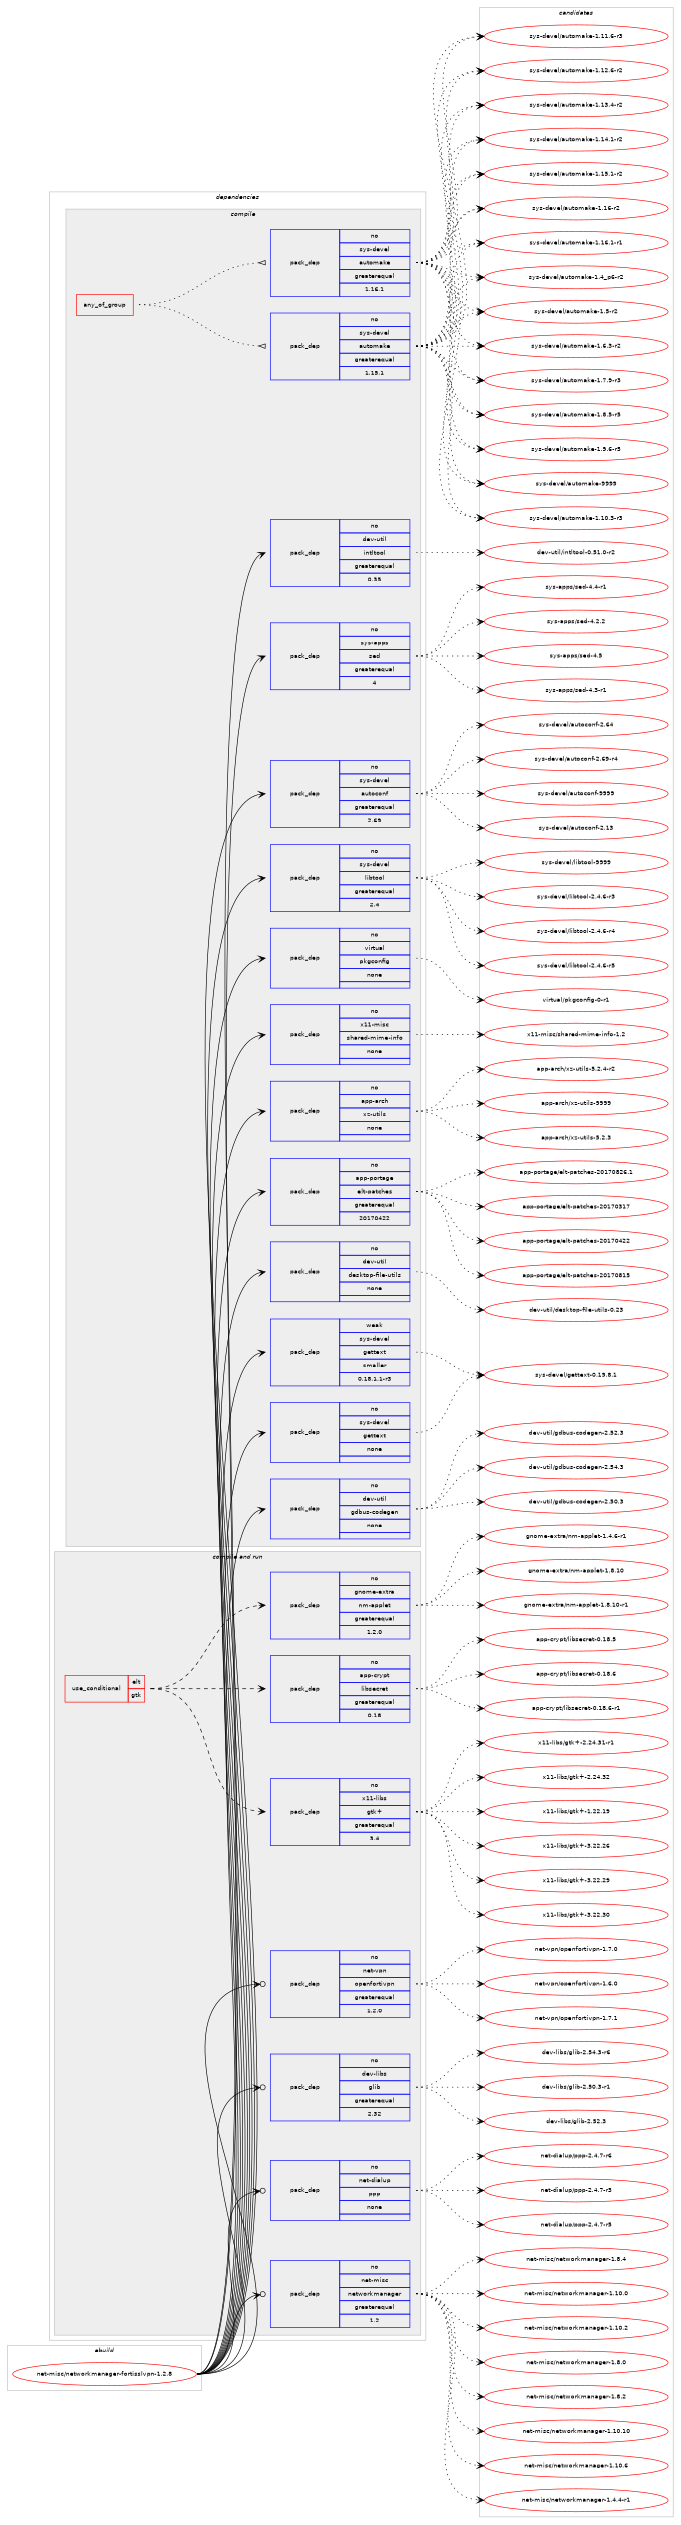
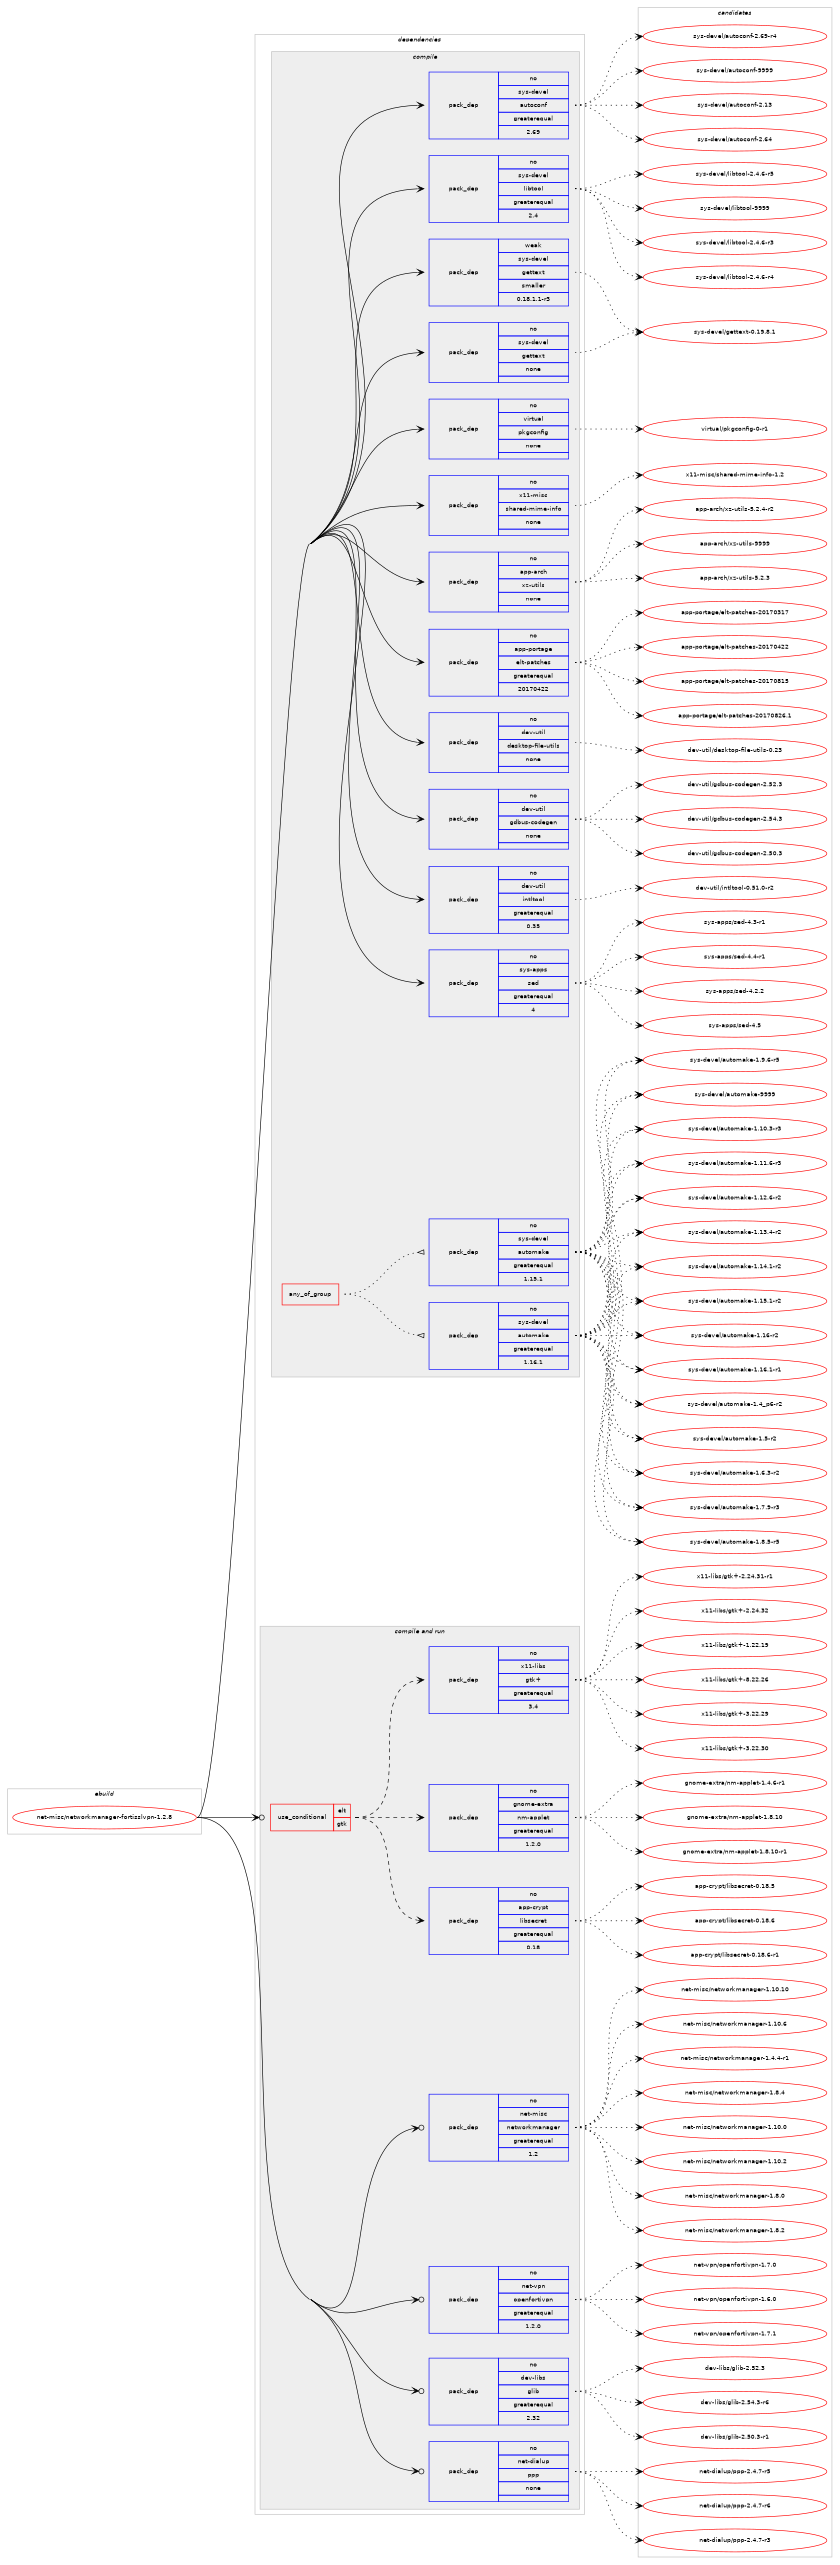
none -> (225, 1818)
(576, 1846) -> (735, 1680)
